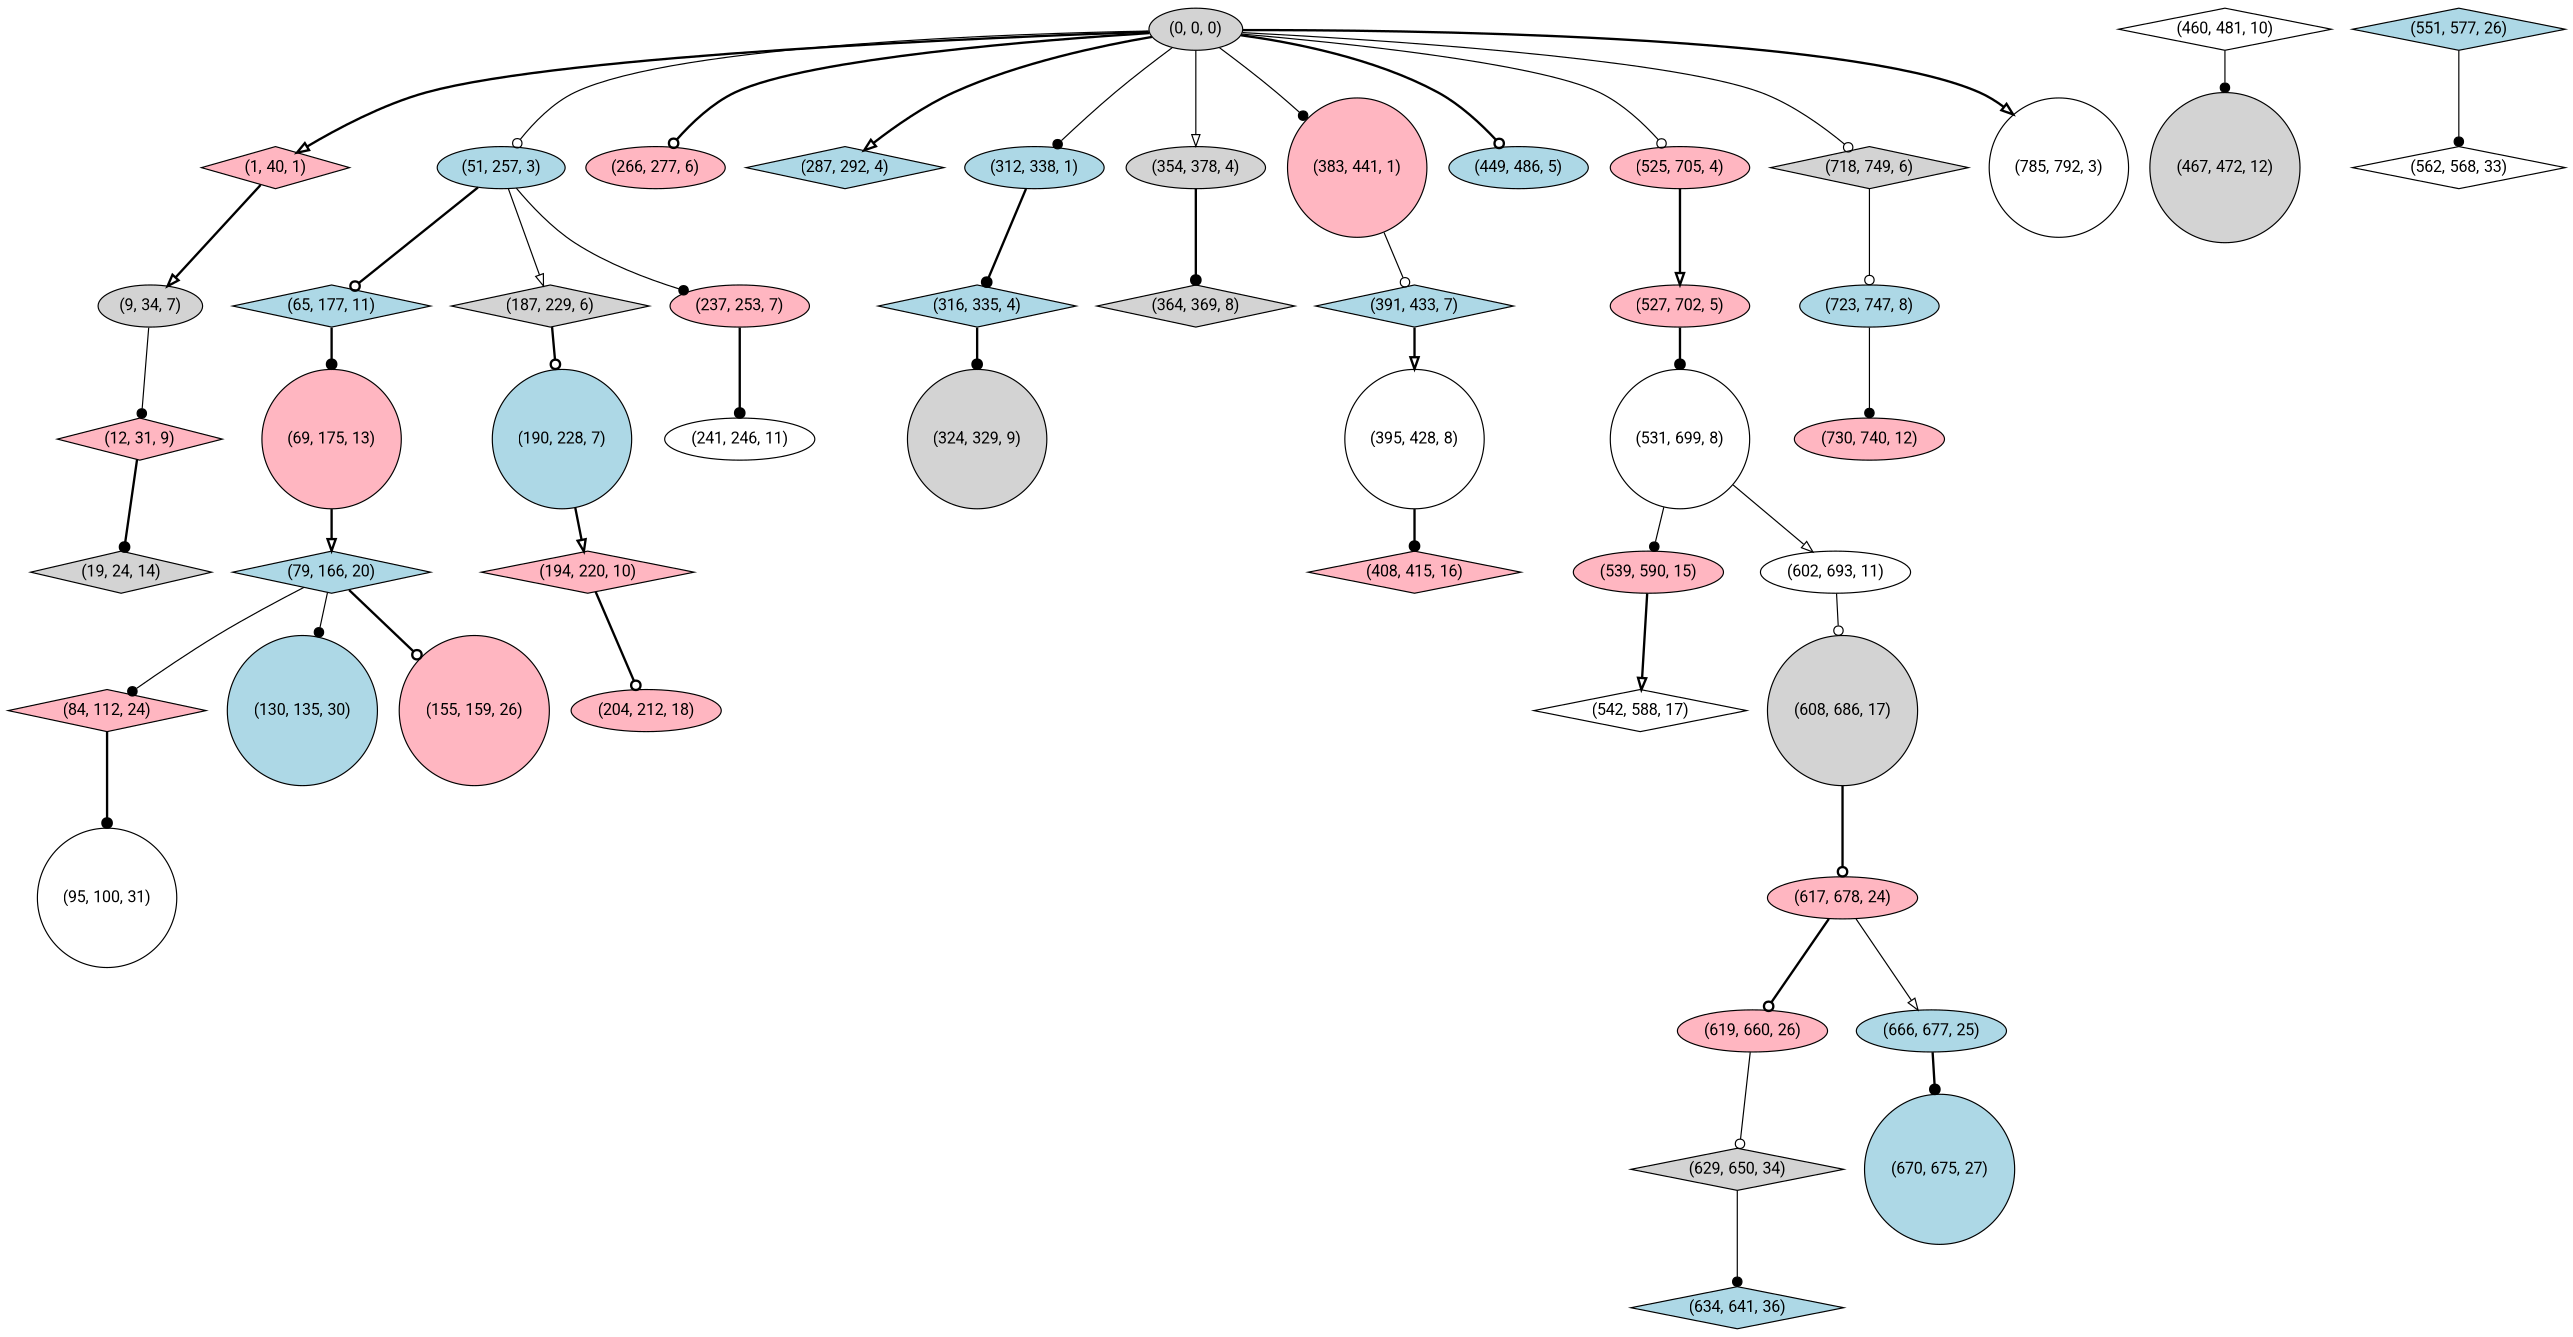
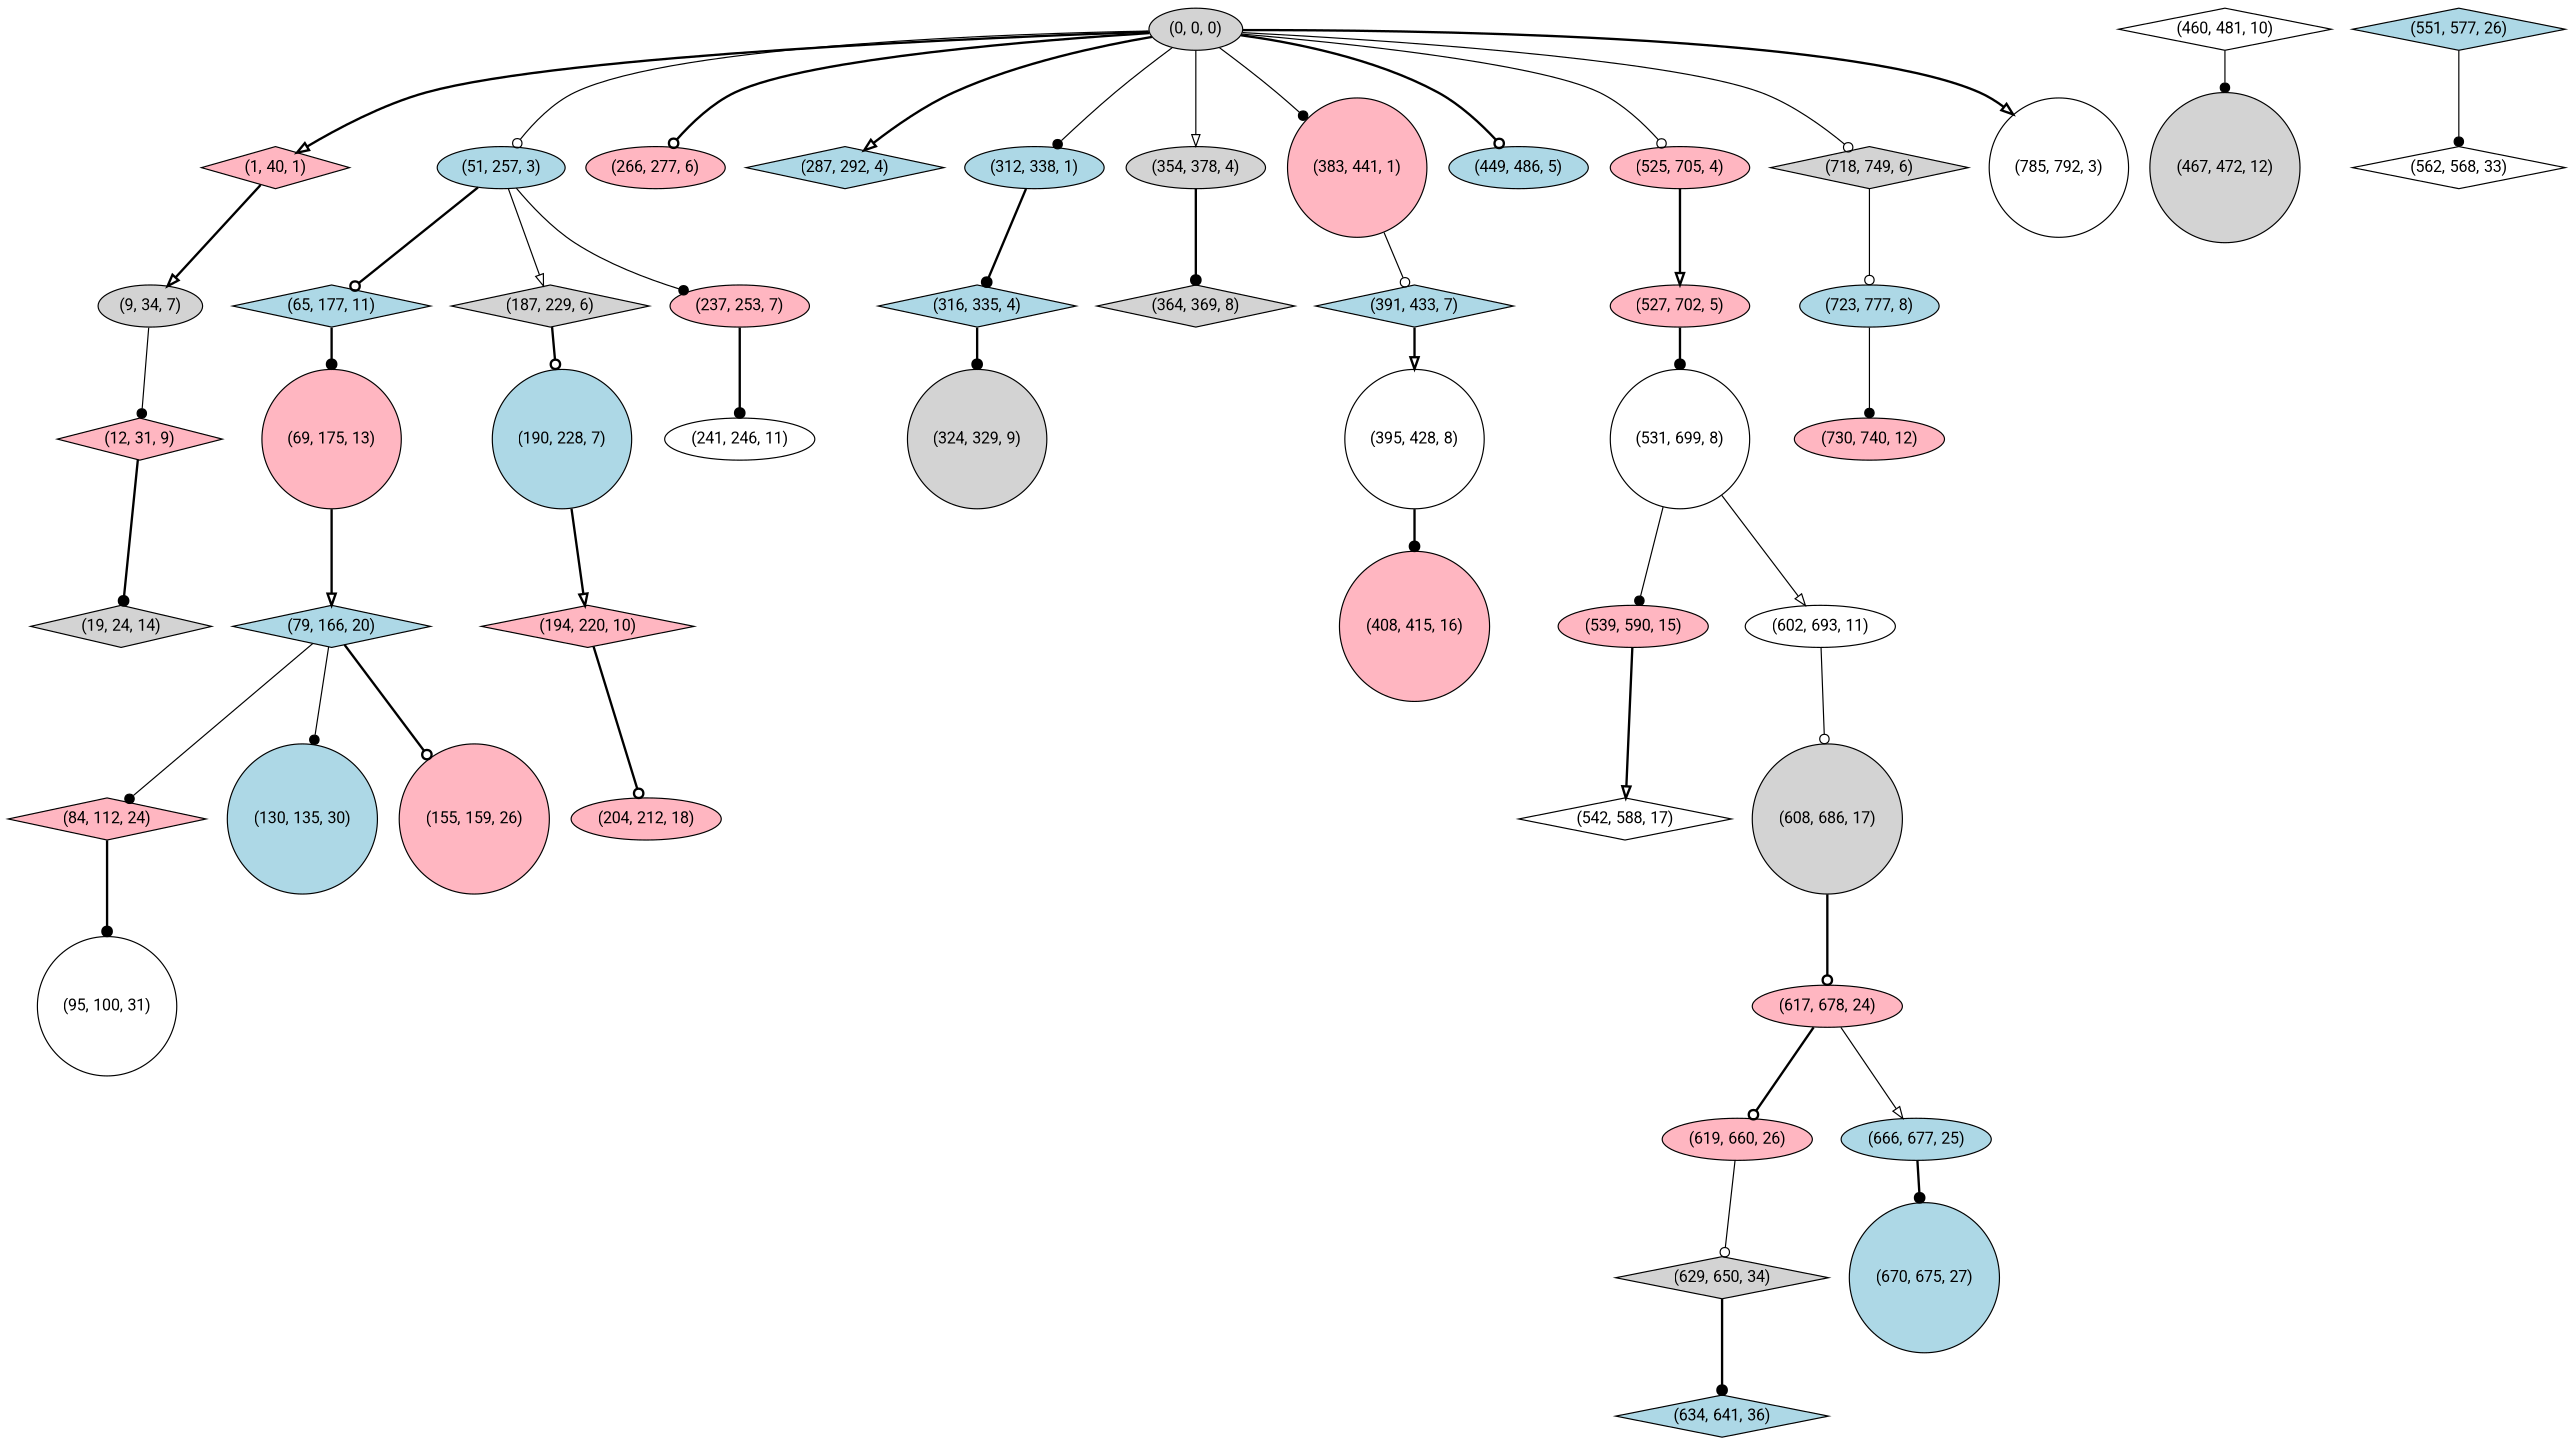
(1869, 306) -> (1869, 306)
(1415, 572) -> (1415, 626)
(1737, 1234) -> (1722, 1342)
